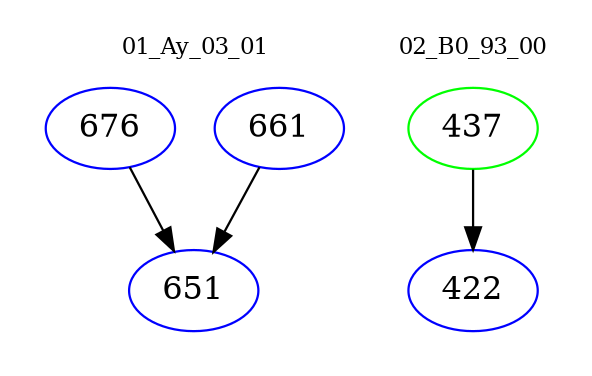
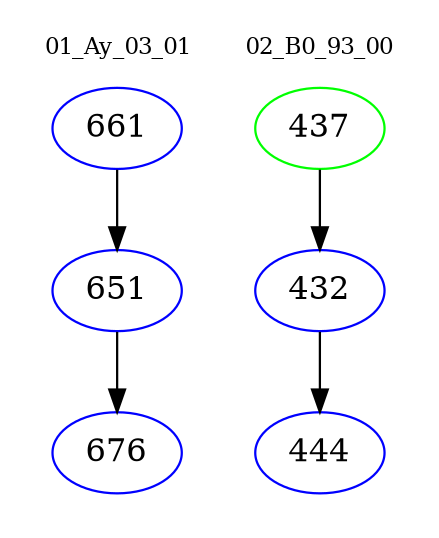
(146, 199) -> (117, 361)
(473, 291) -> (320, 291)
none -> (320, 453)
